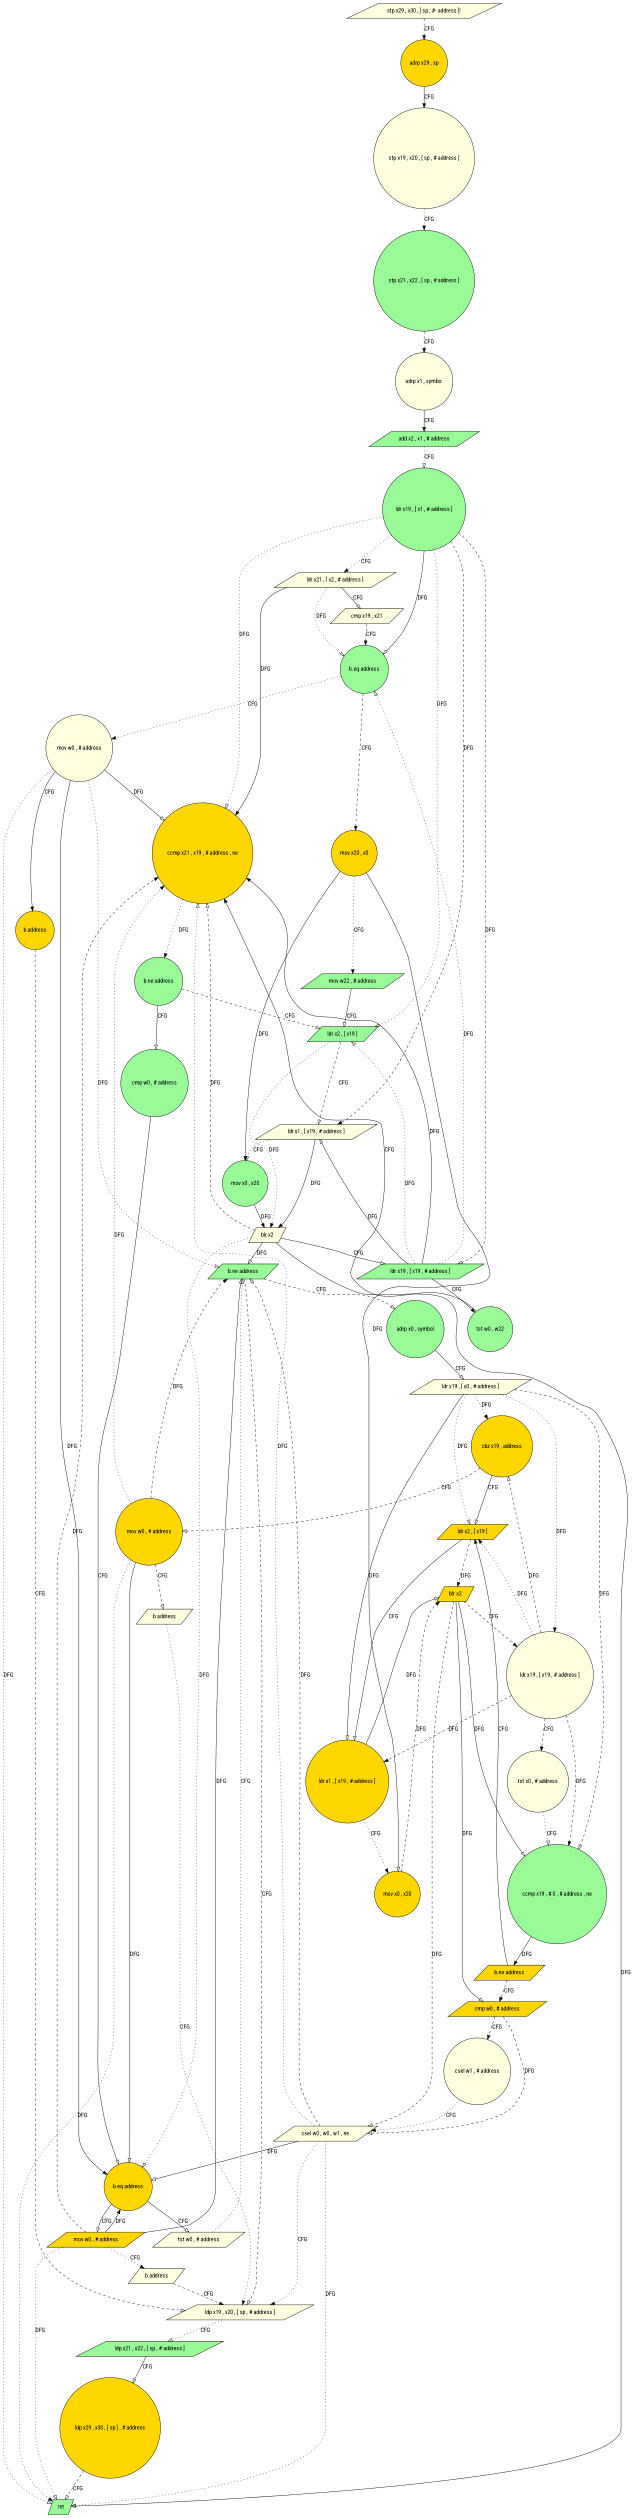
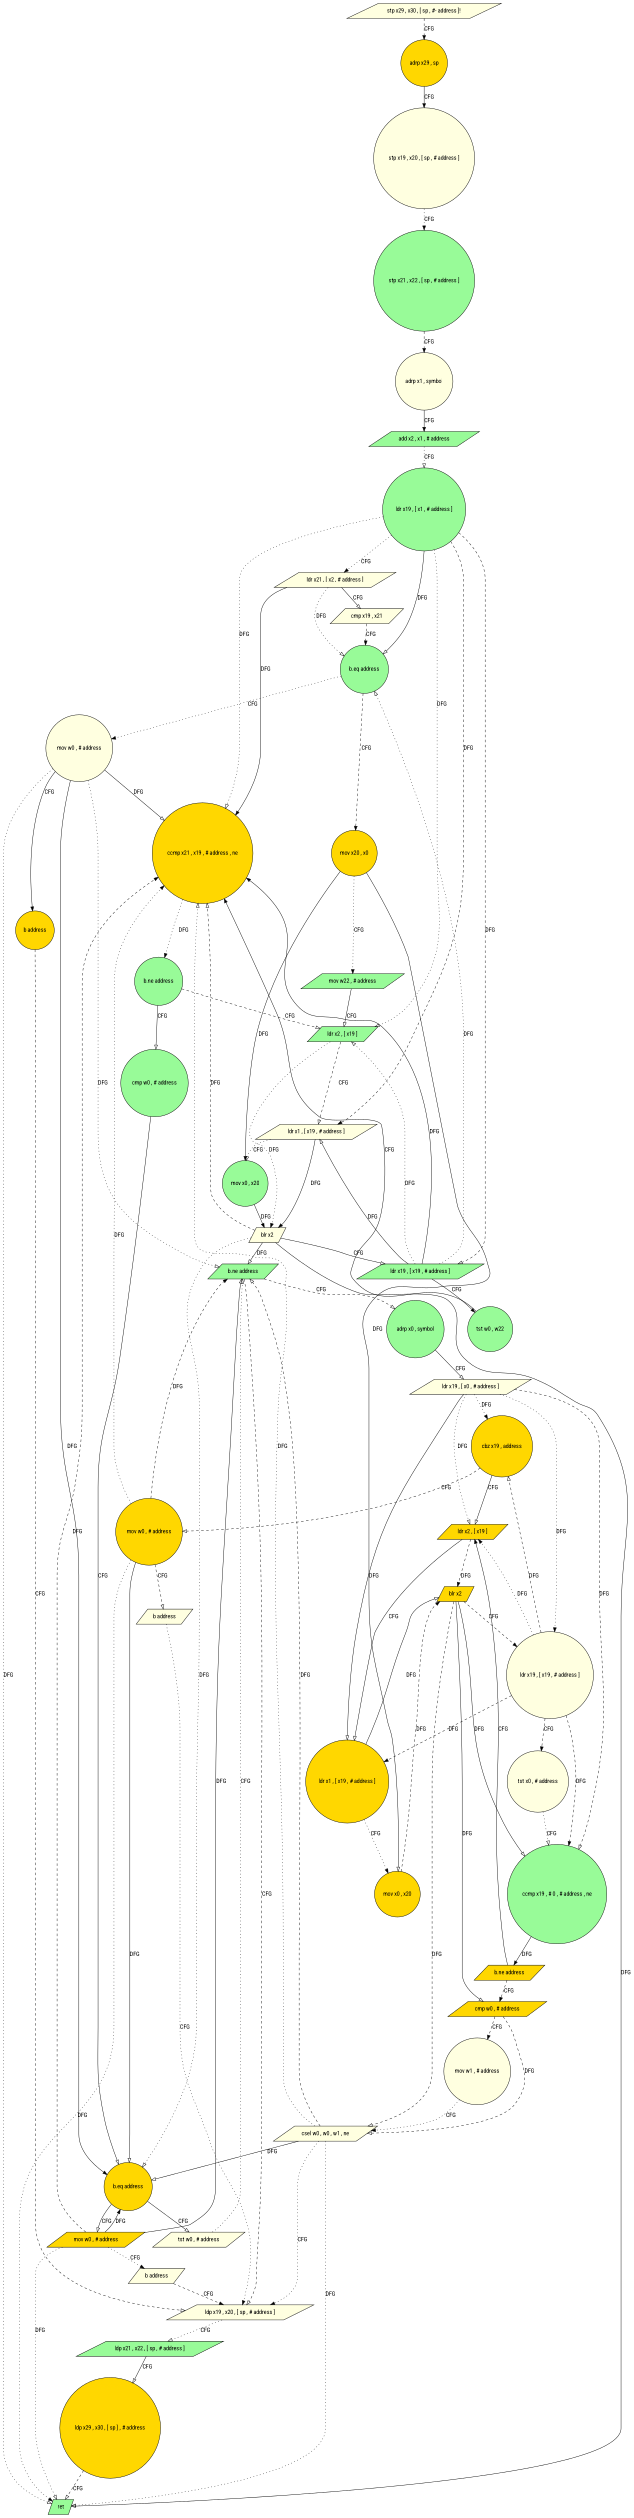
(477, 2071) -> (477, 2071)
